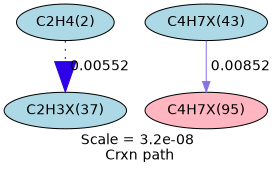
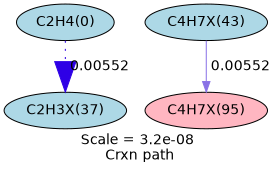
(65, 22) -> (65, 22)
(239, 66) -> (239, 66)
